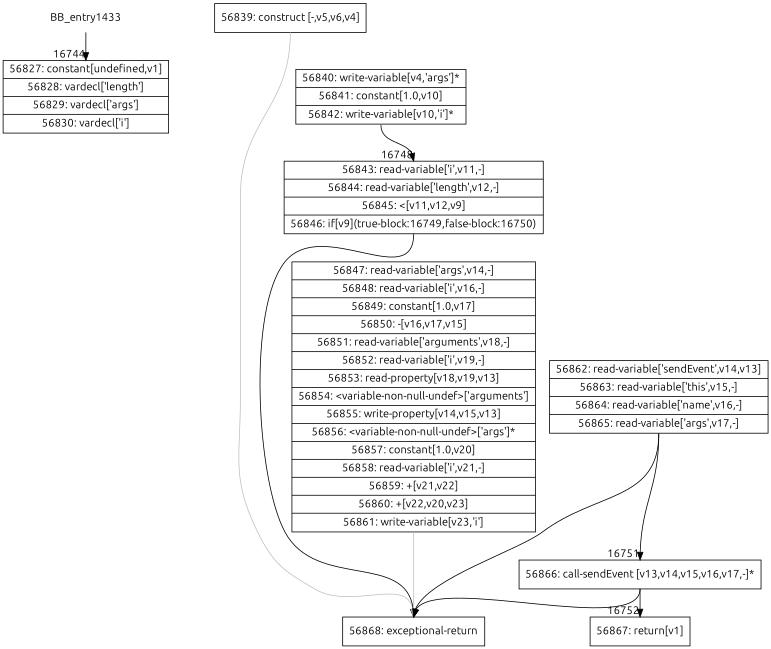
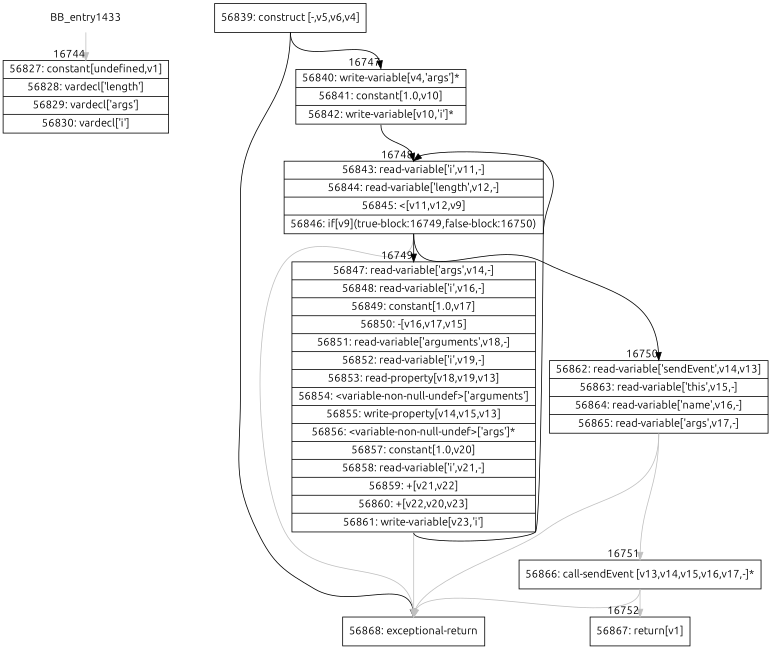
(86, 42) -> (86, 42)
none -> (332, 51)
none -> (414, 244)
none -> (554, 267)
none -> (542, 345)
(240, 373) -> (240, 373)
(261, 402) -> (261, 402)
(650, 493) -> (650, 493)
(548, 529) -> (548, 529)
(640, 599) -> (640, 599)
(531, 603) -> (531, 603)
